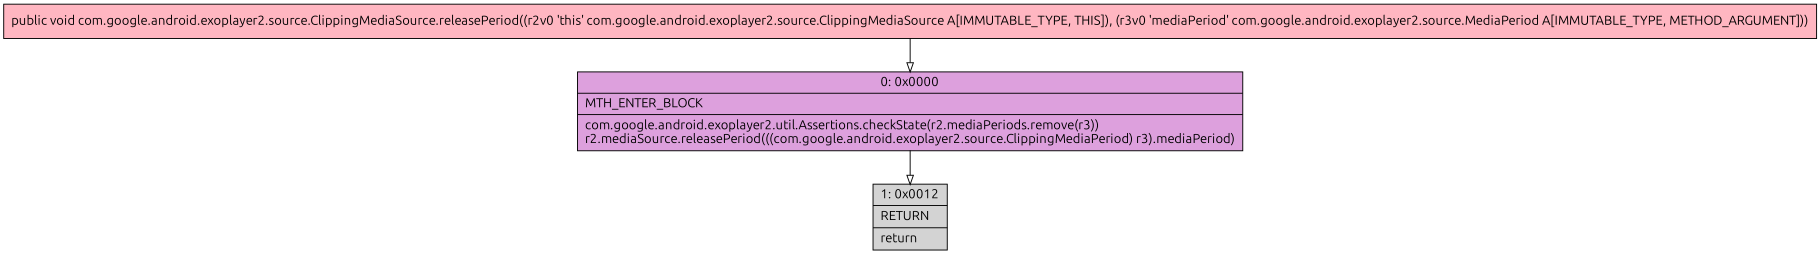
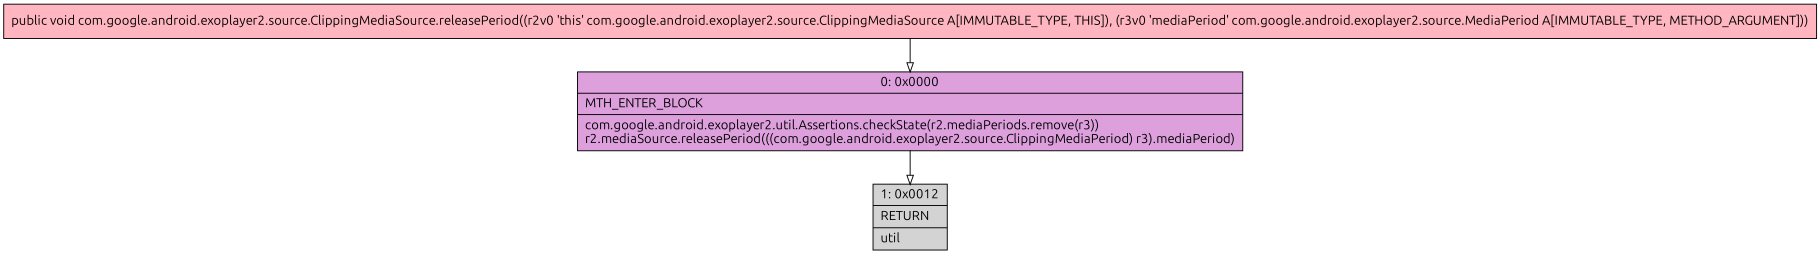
(899, 238) -> (891, 238)
